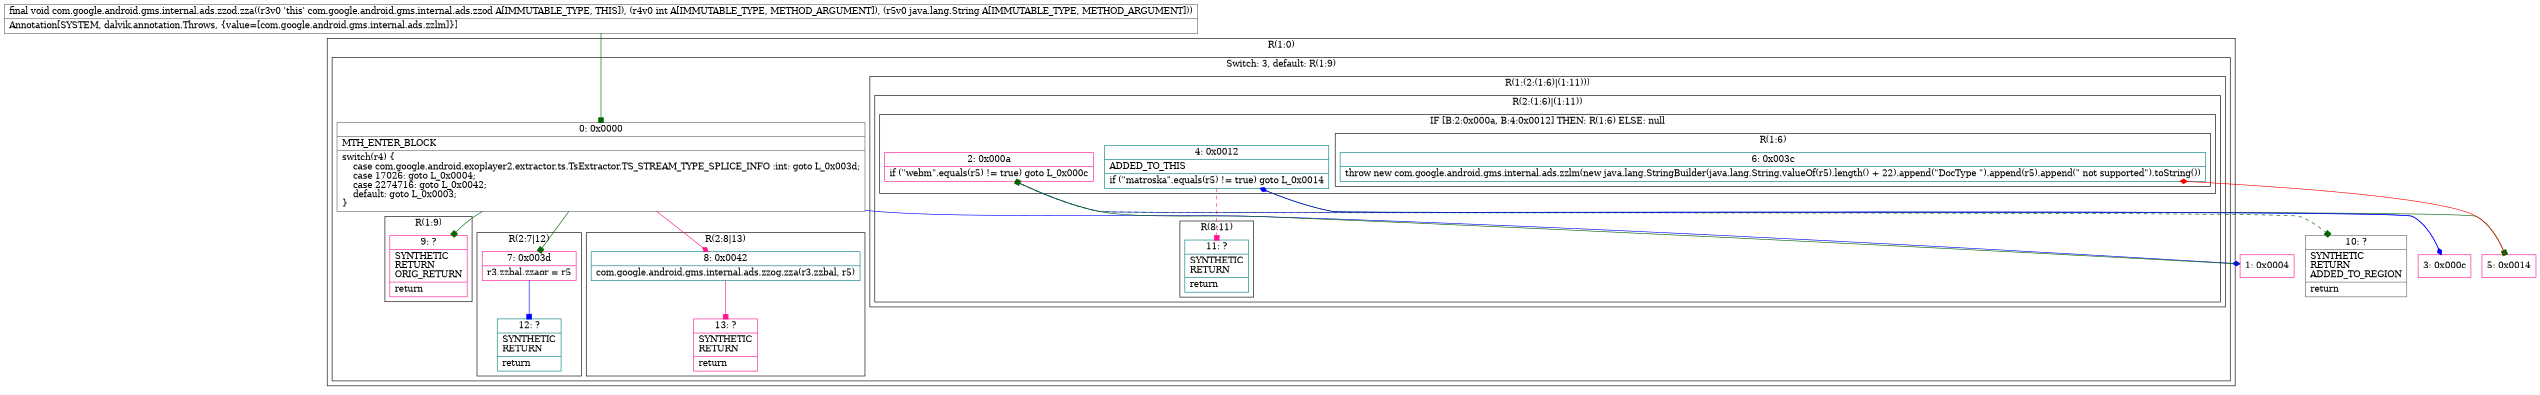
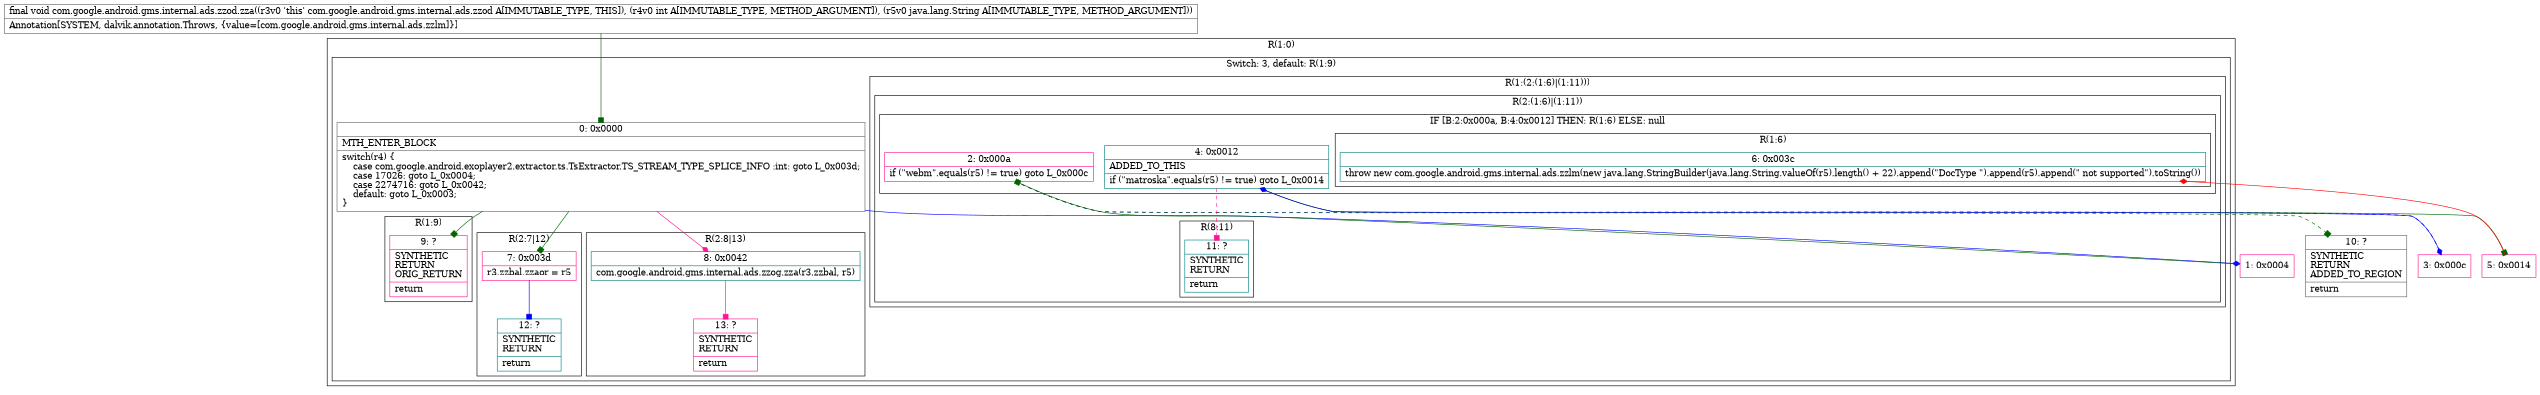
(1732, 212) -> (1732, 212)
